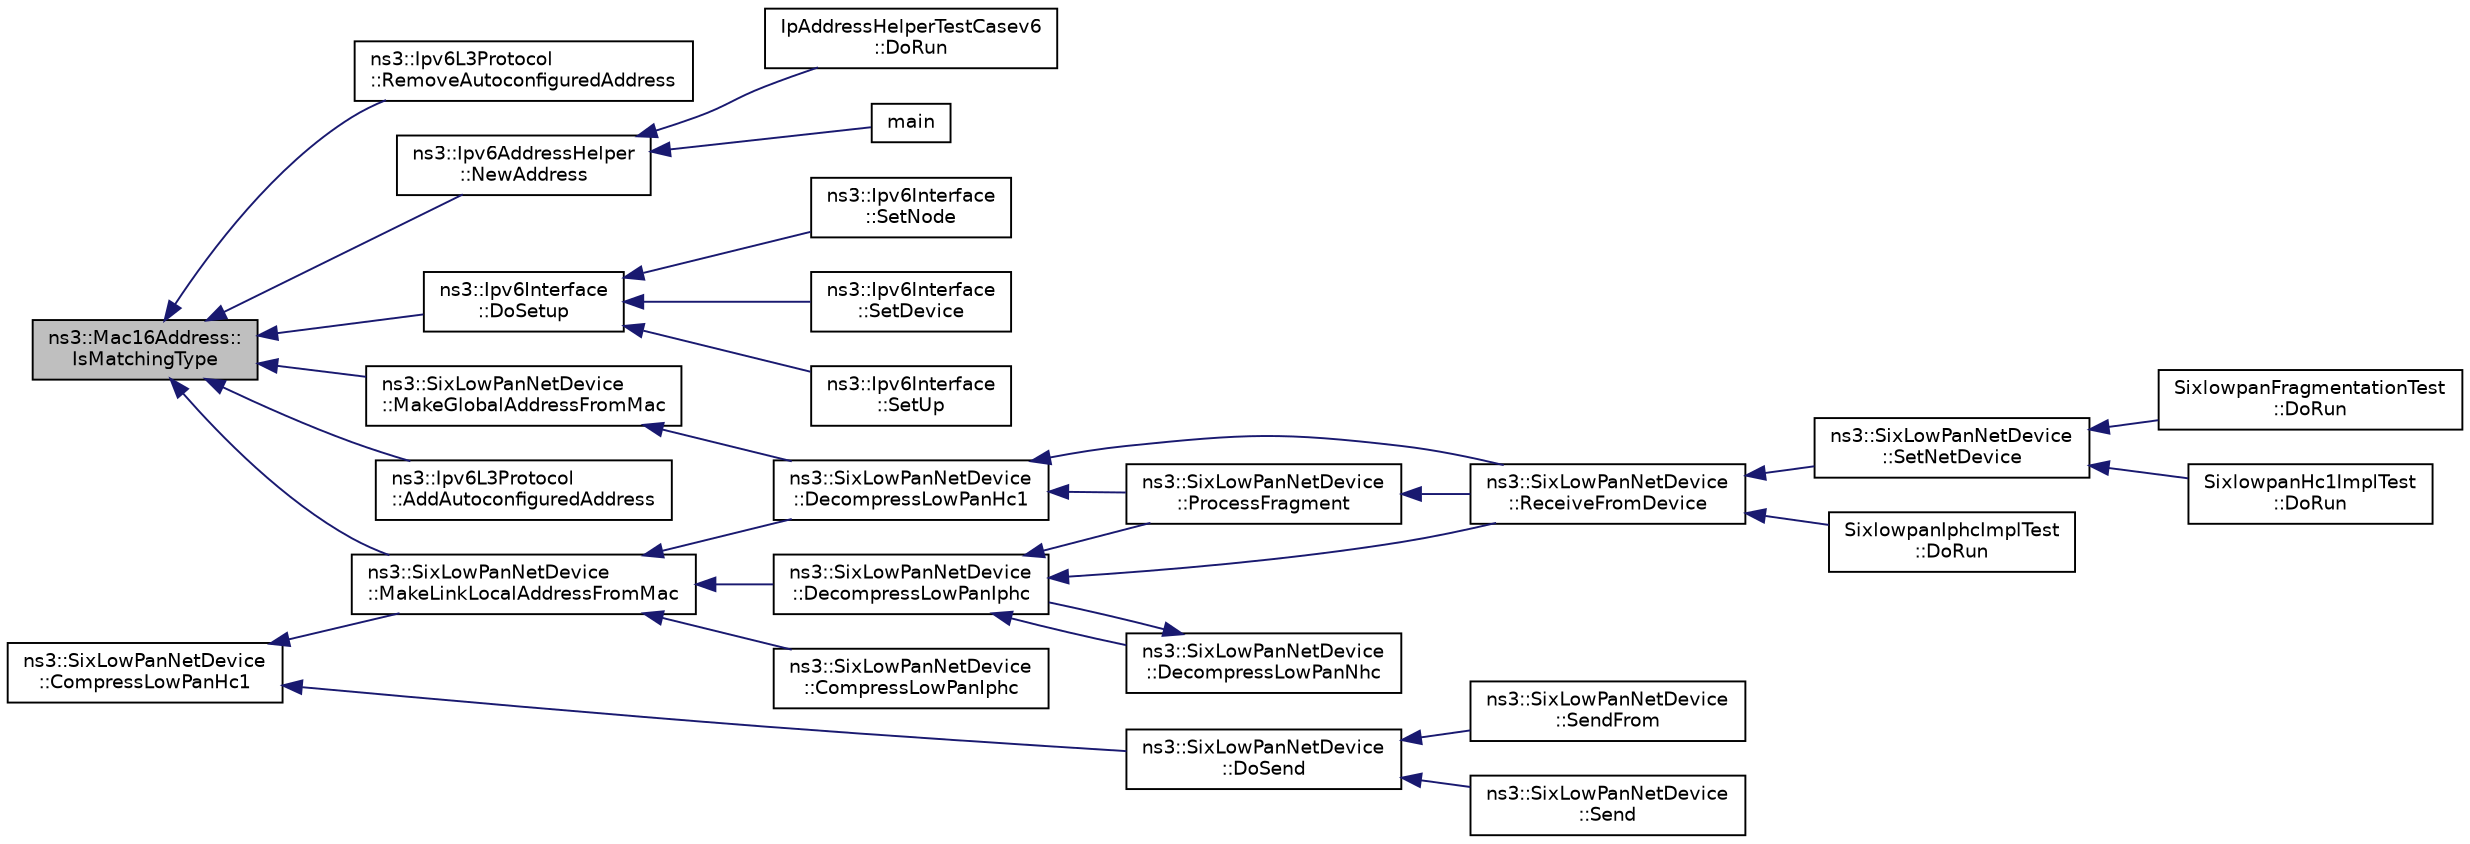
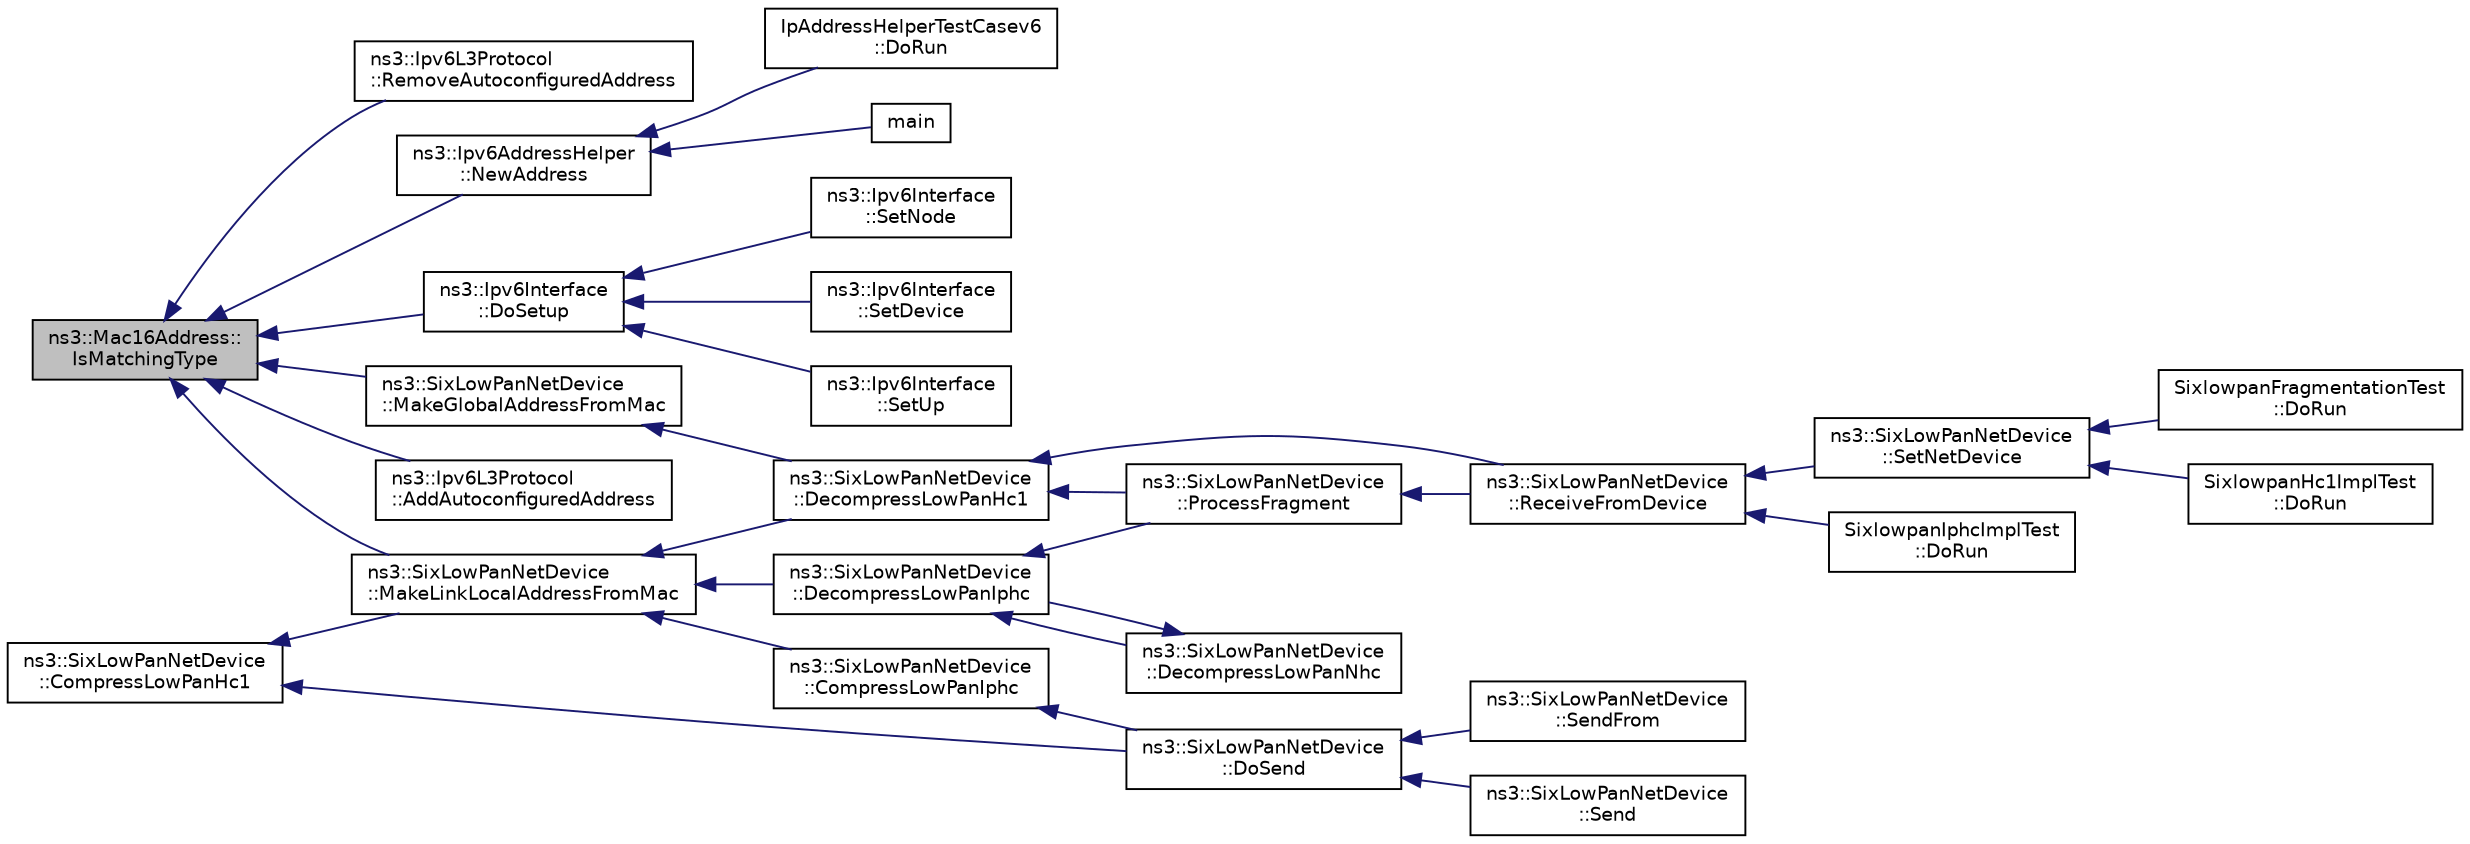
(1283, 558) -> none
none -> (1097, 721)
